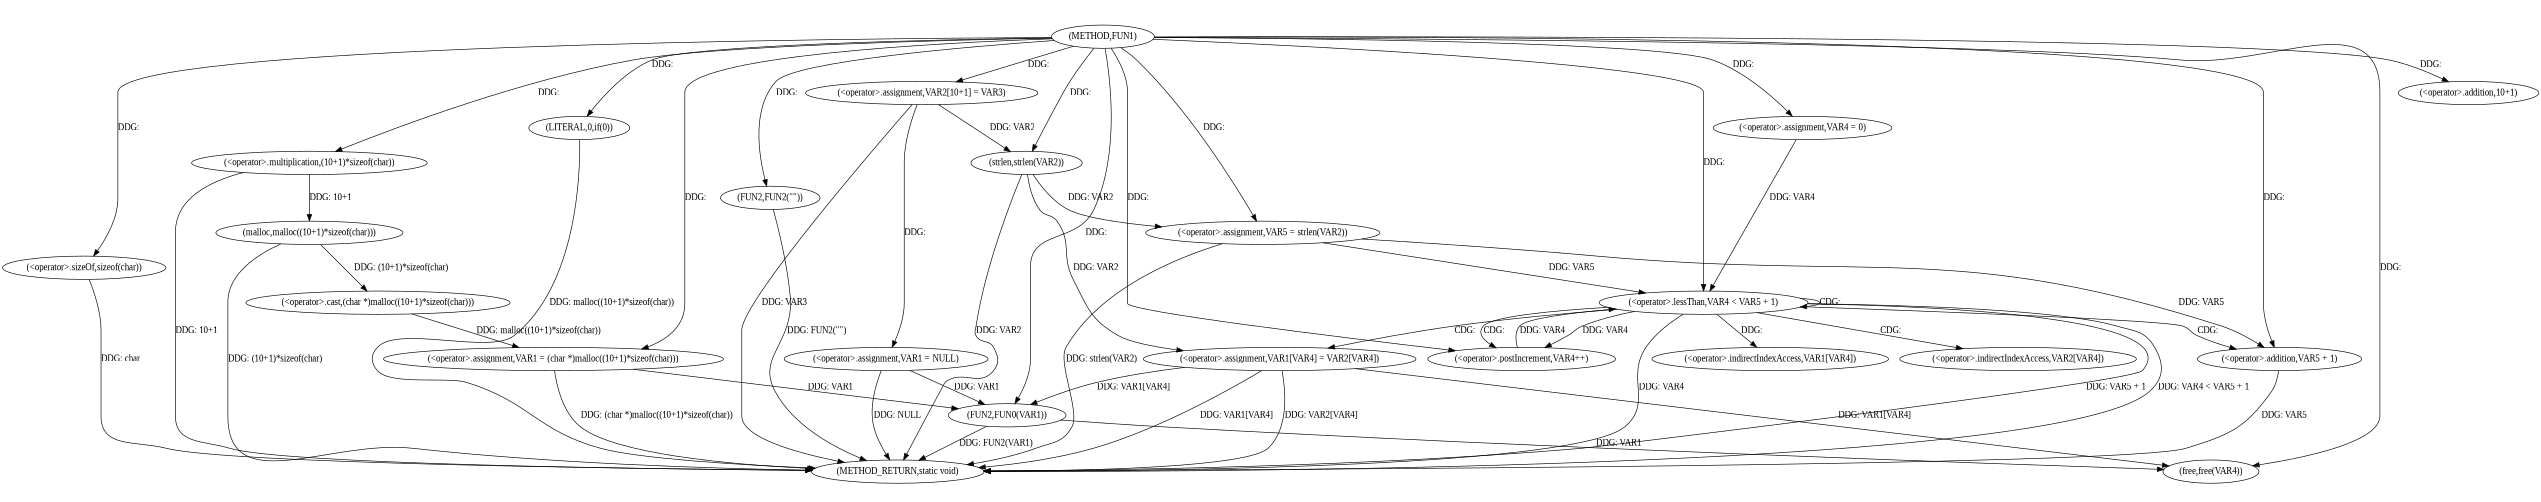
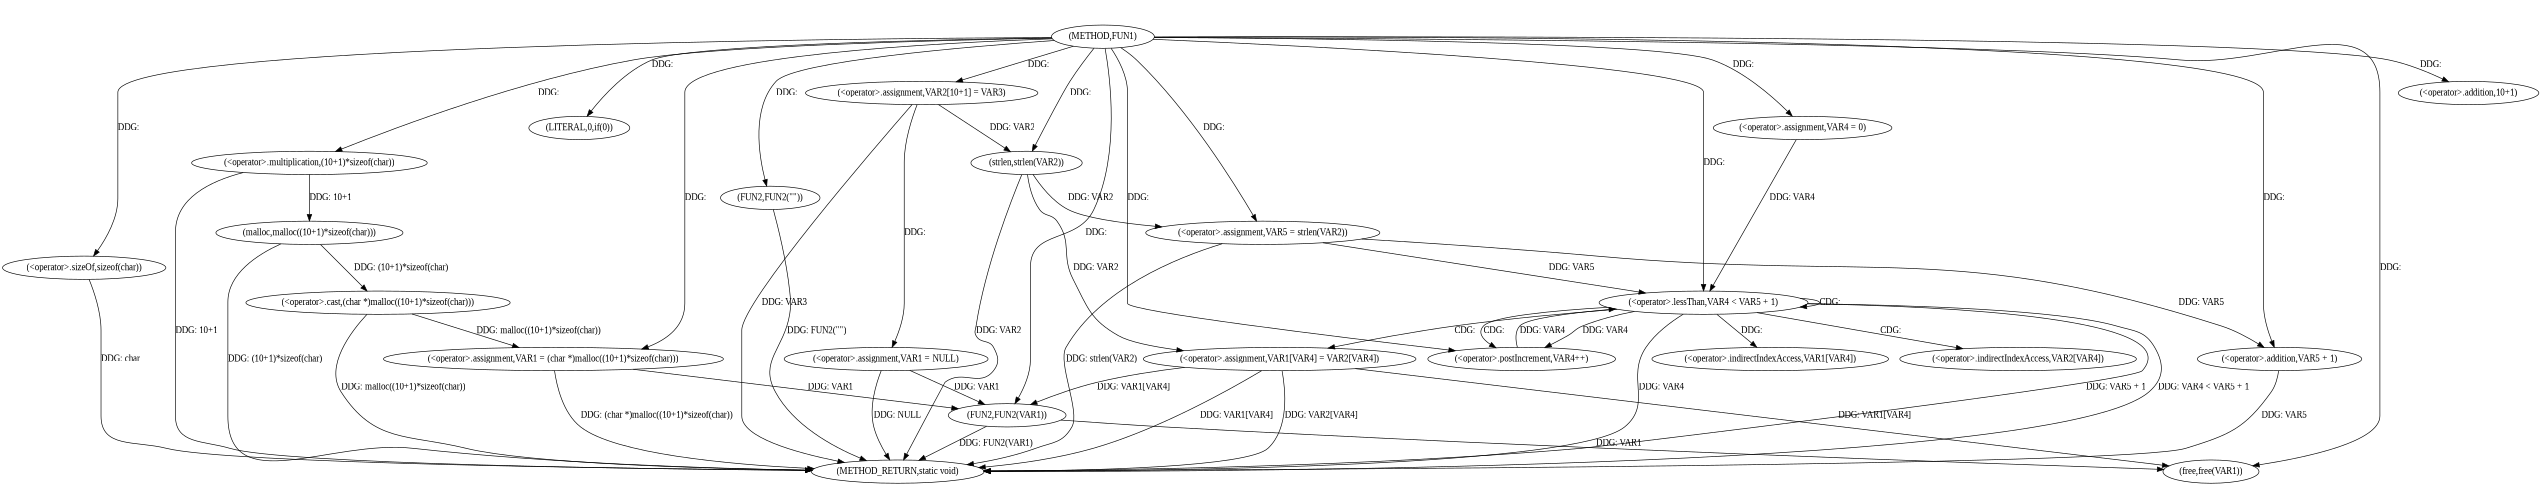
(2116, 320) -> none
(411, 380) -> (478, 451)
(1007, 415) -> (1007, 415)
(2211, 472) -> (2211, 472)
